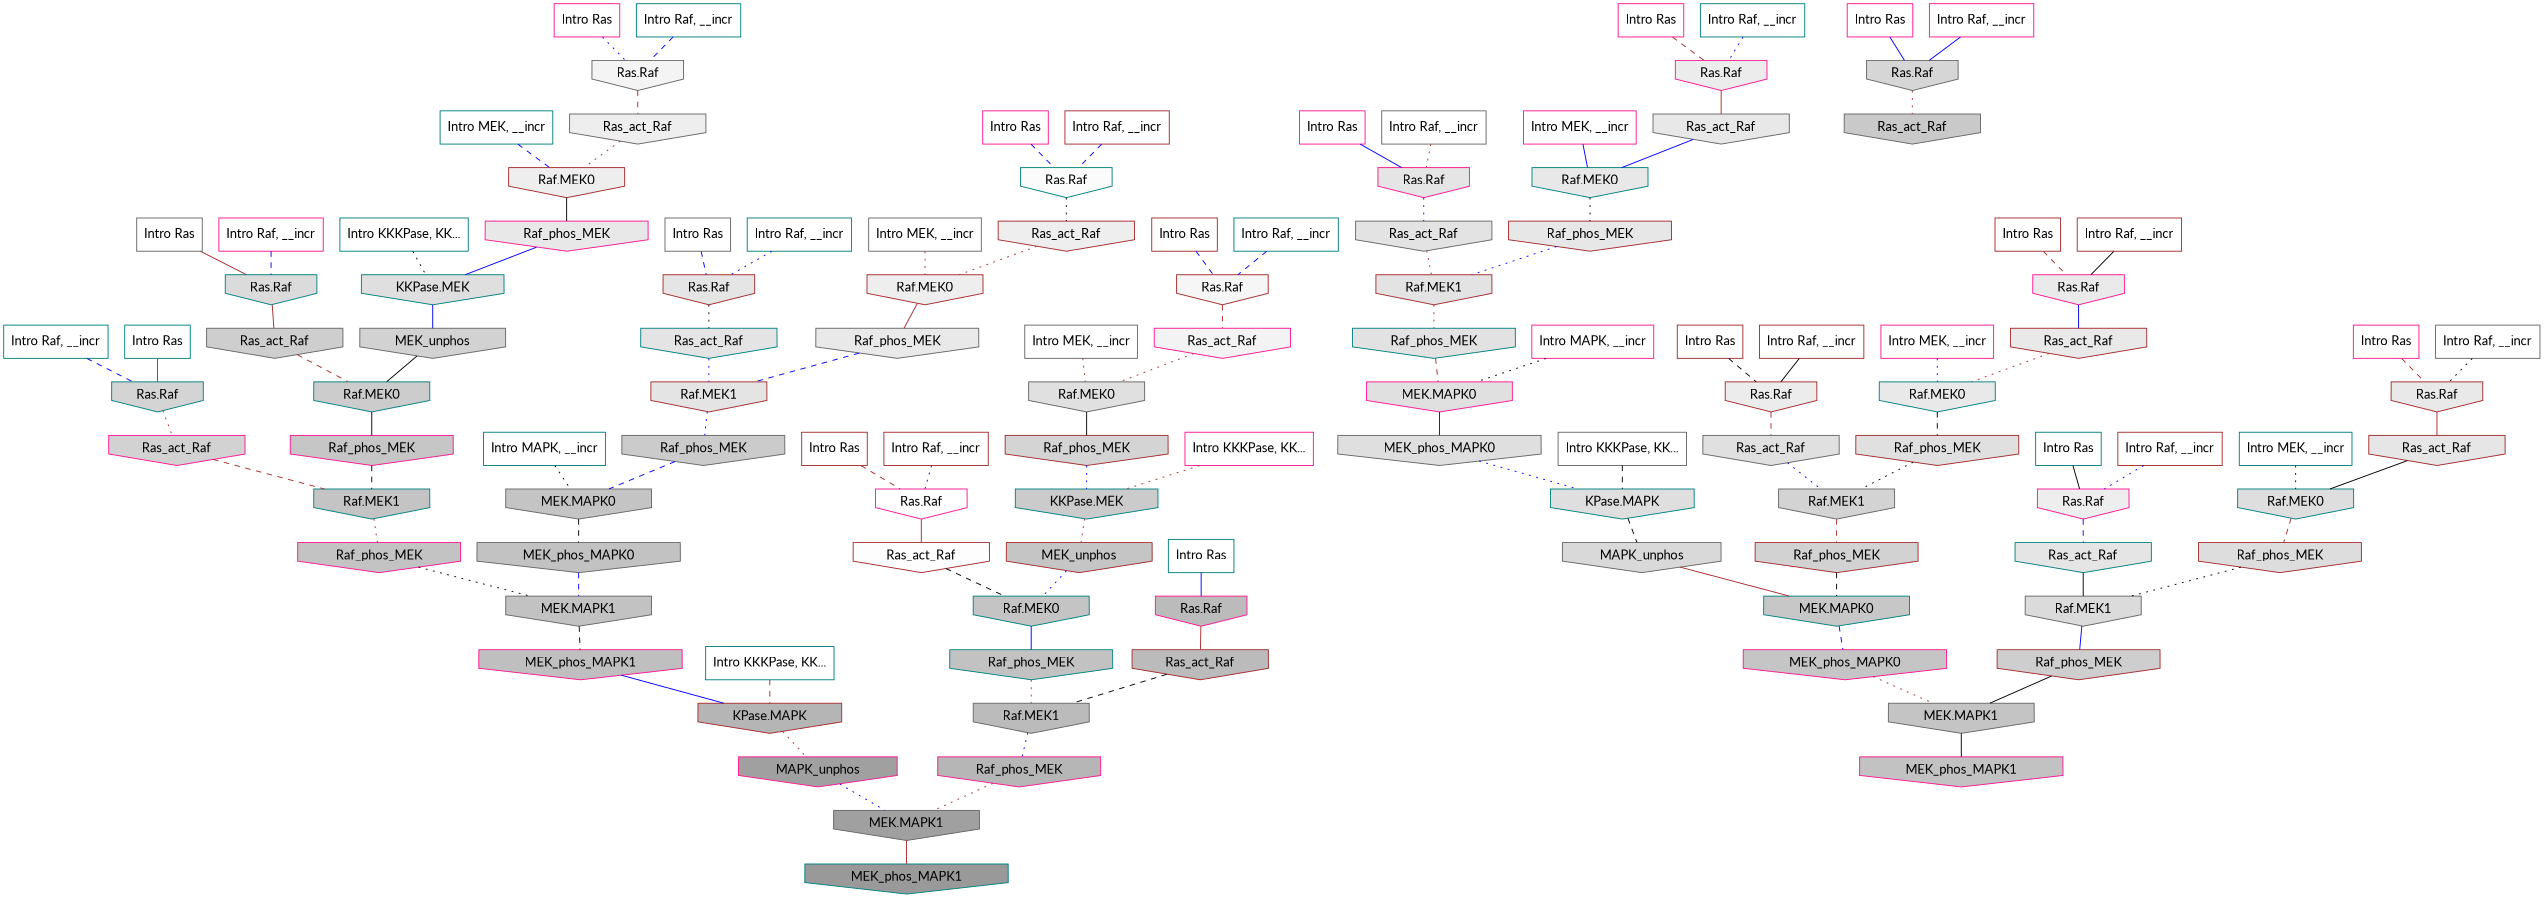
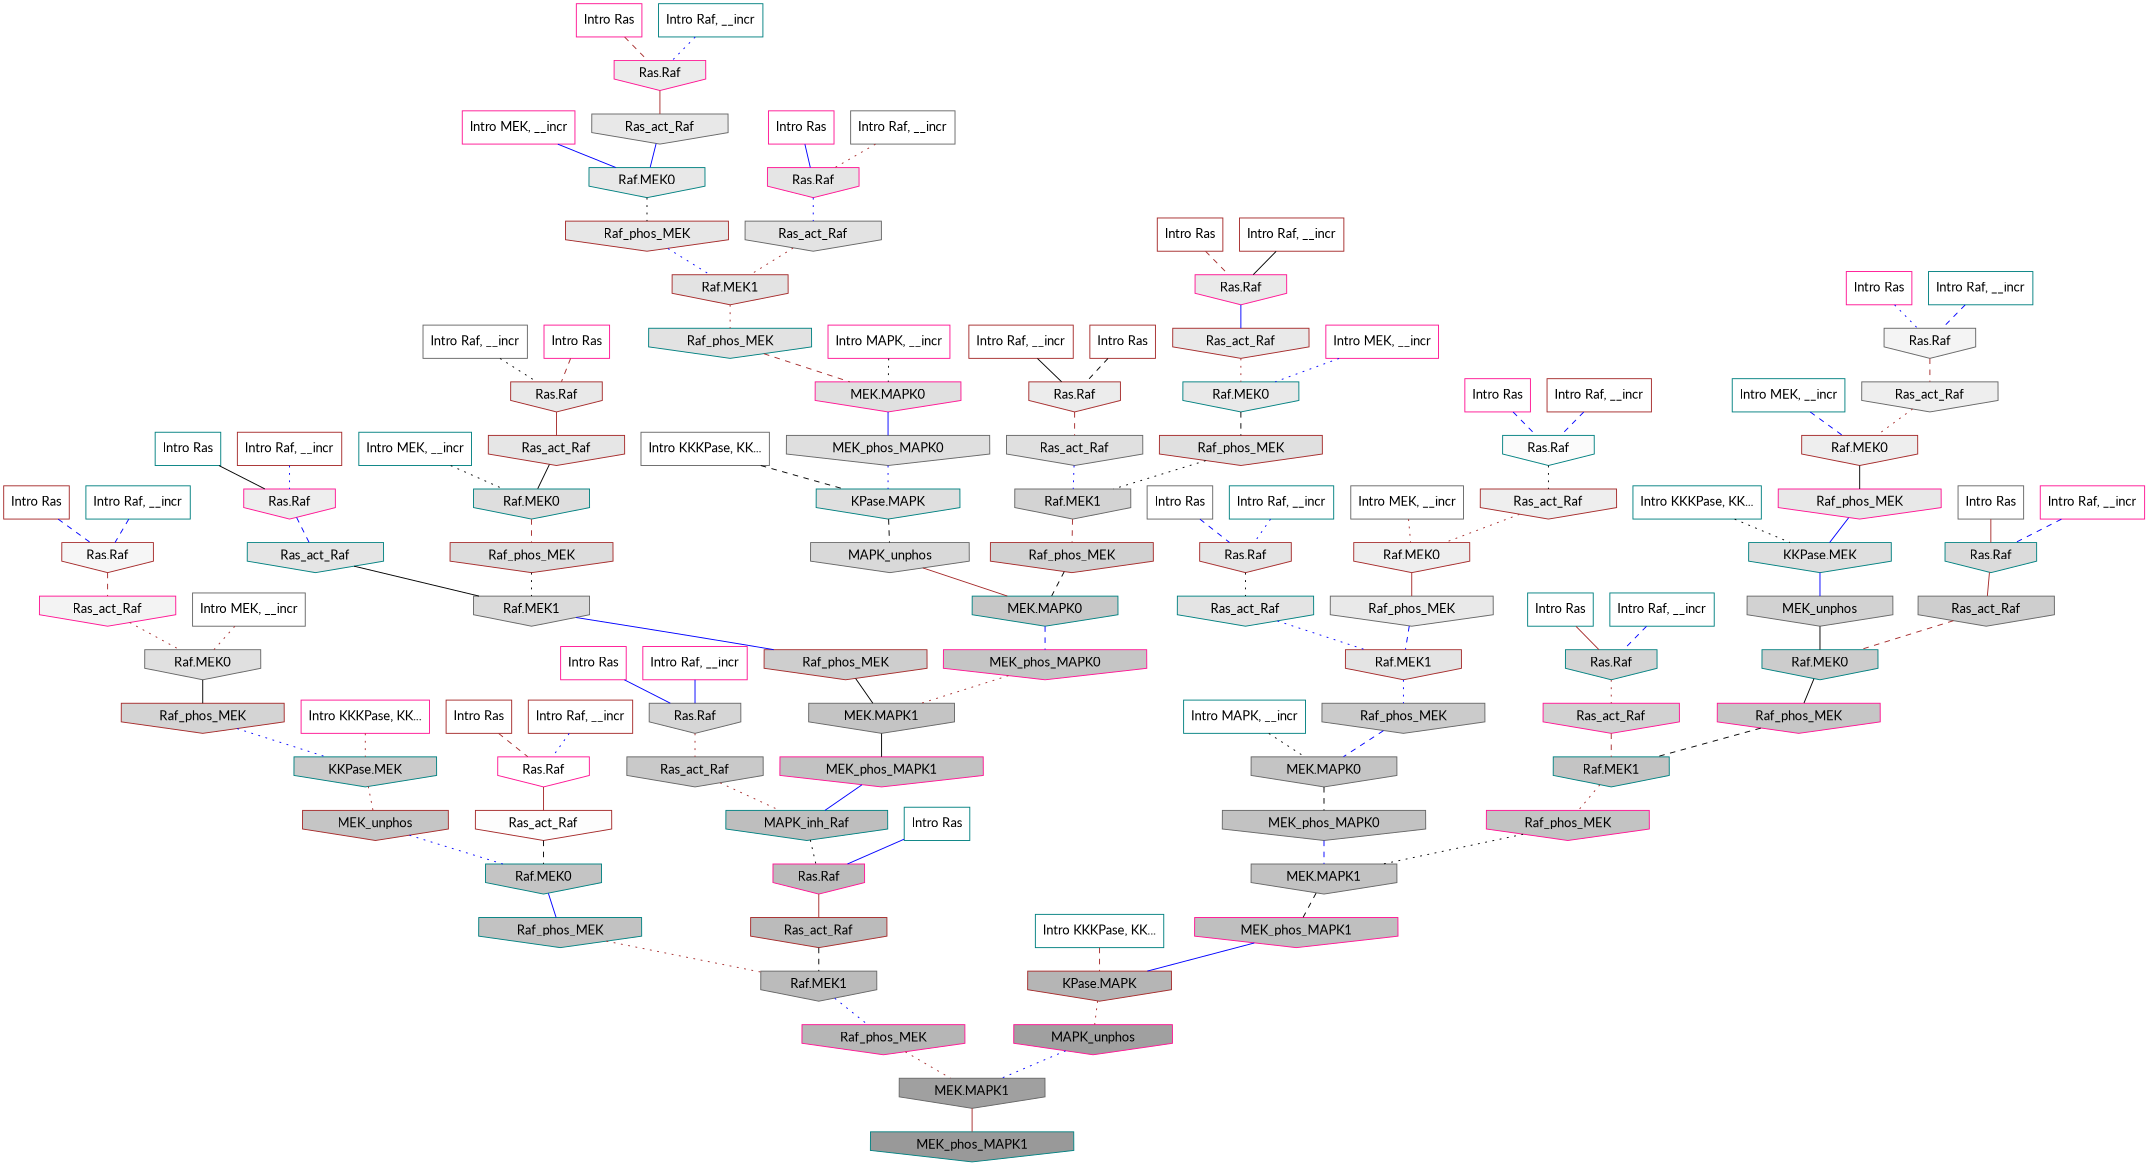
none -> (807, 824)
